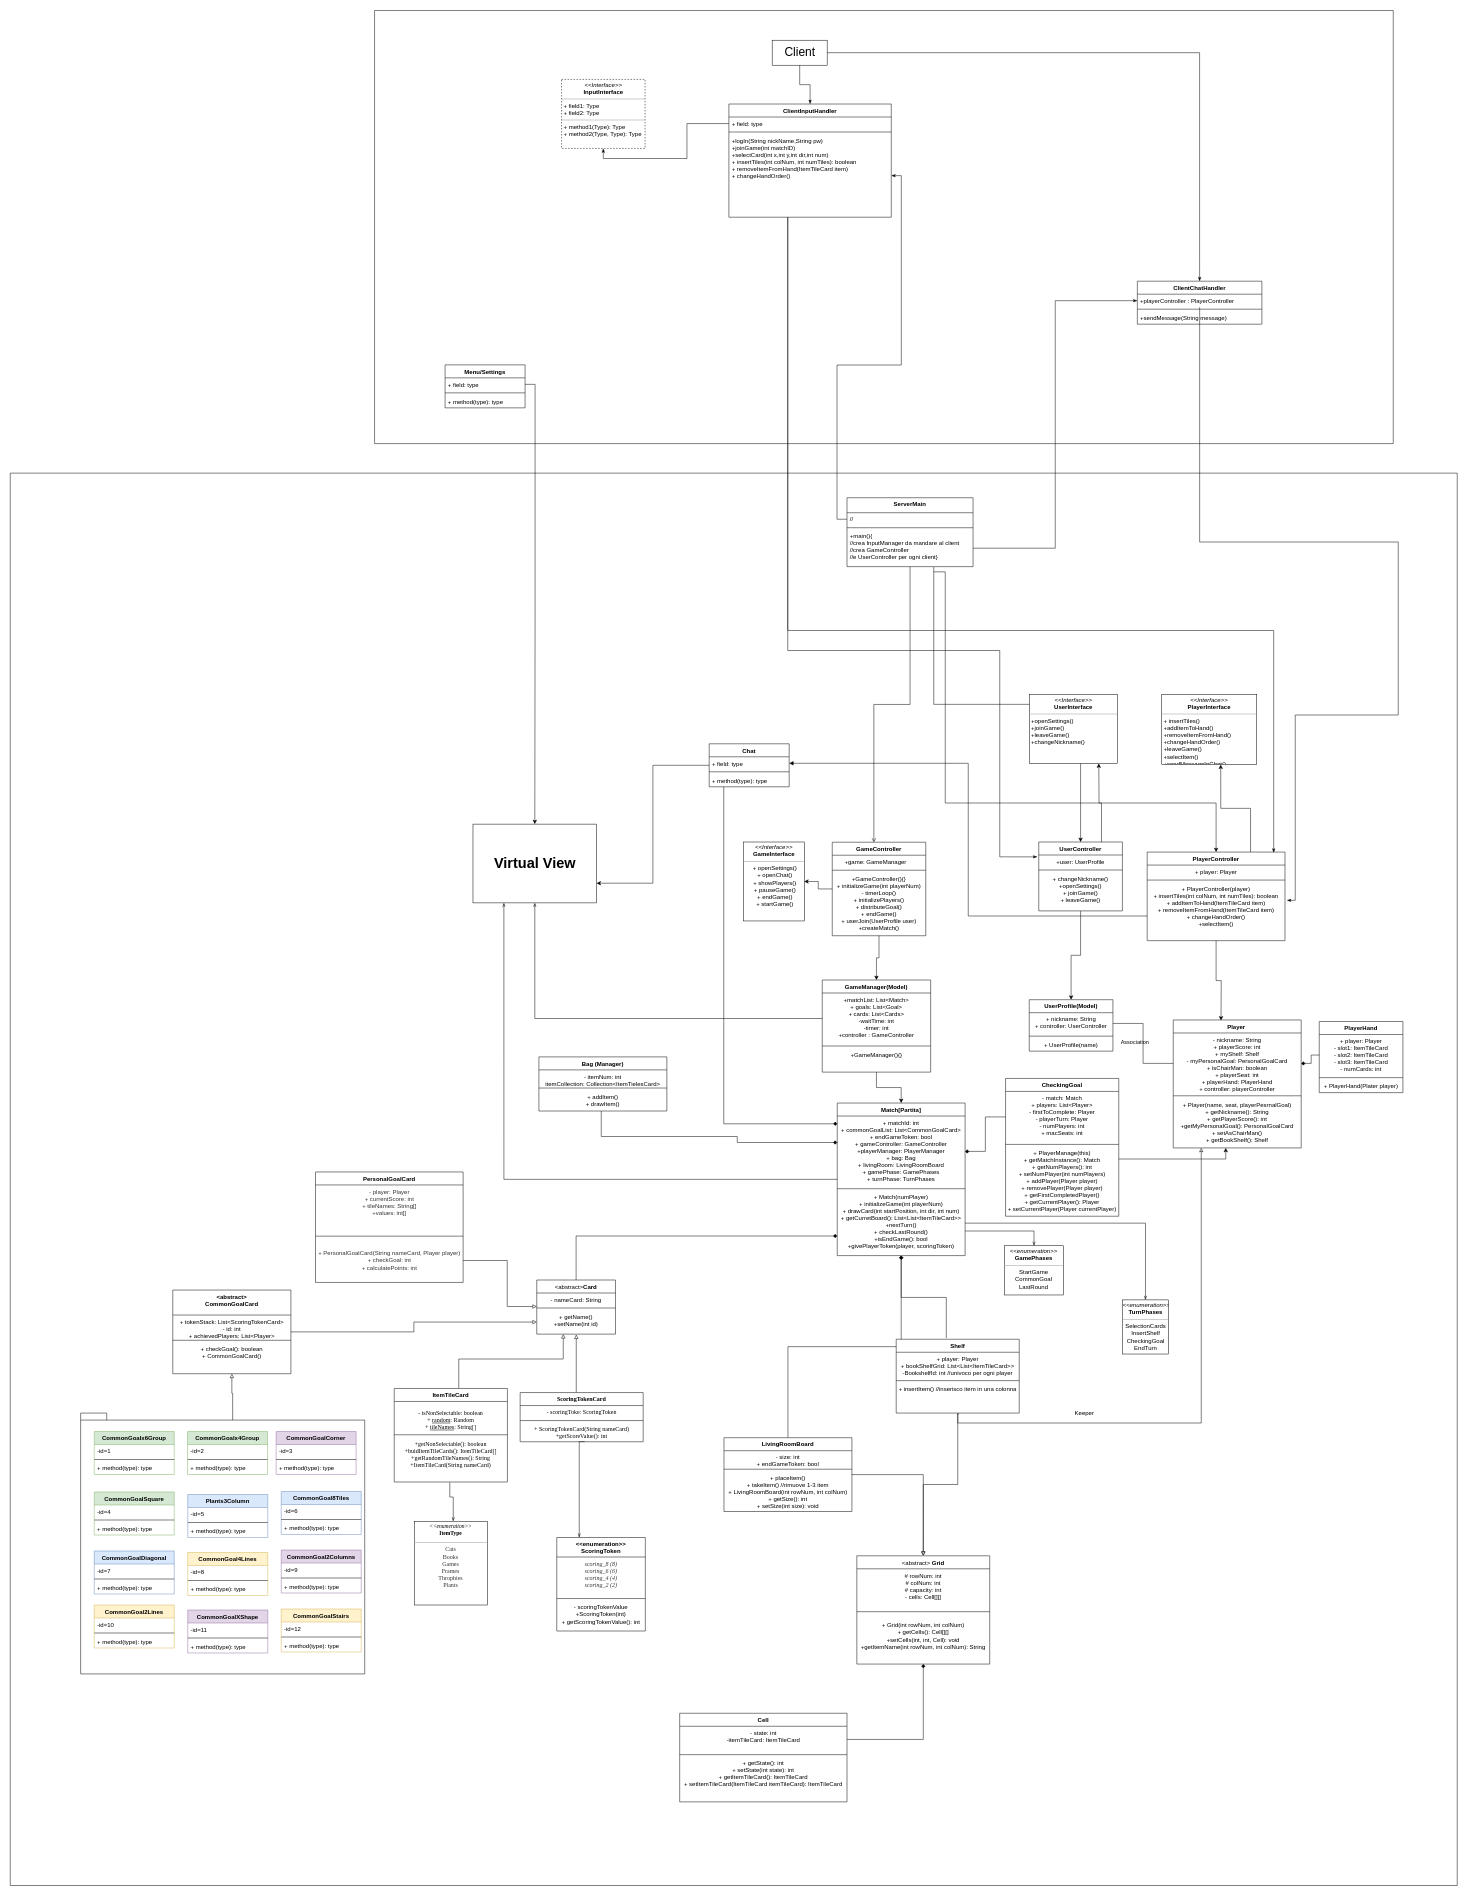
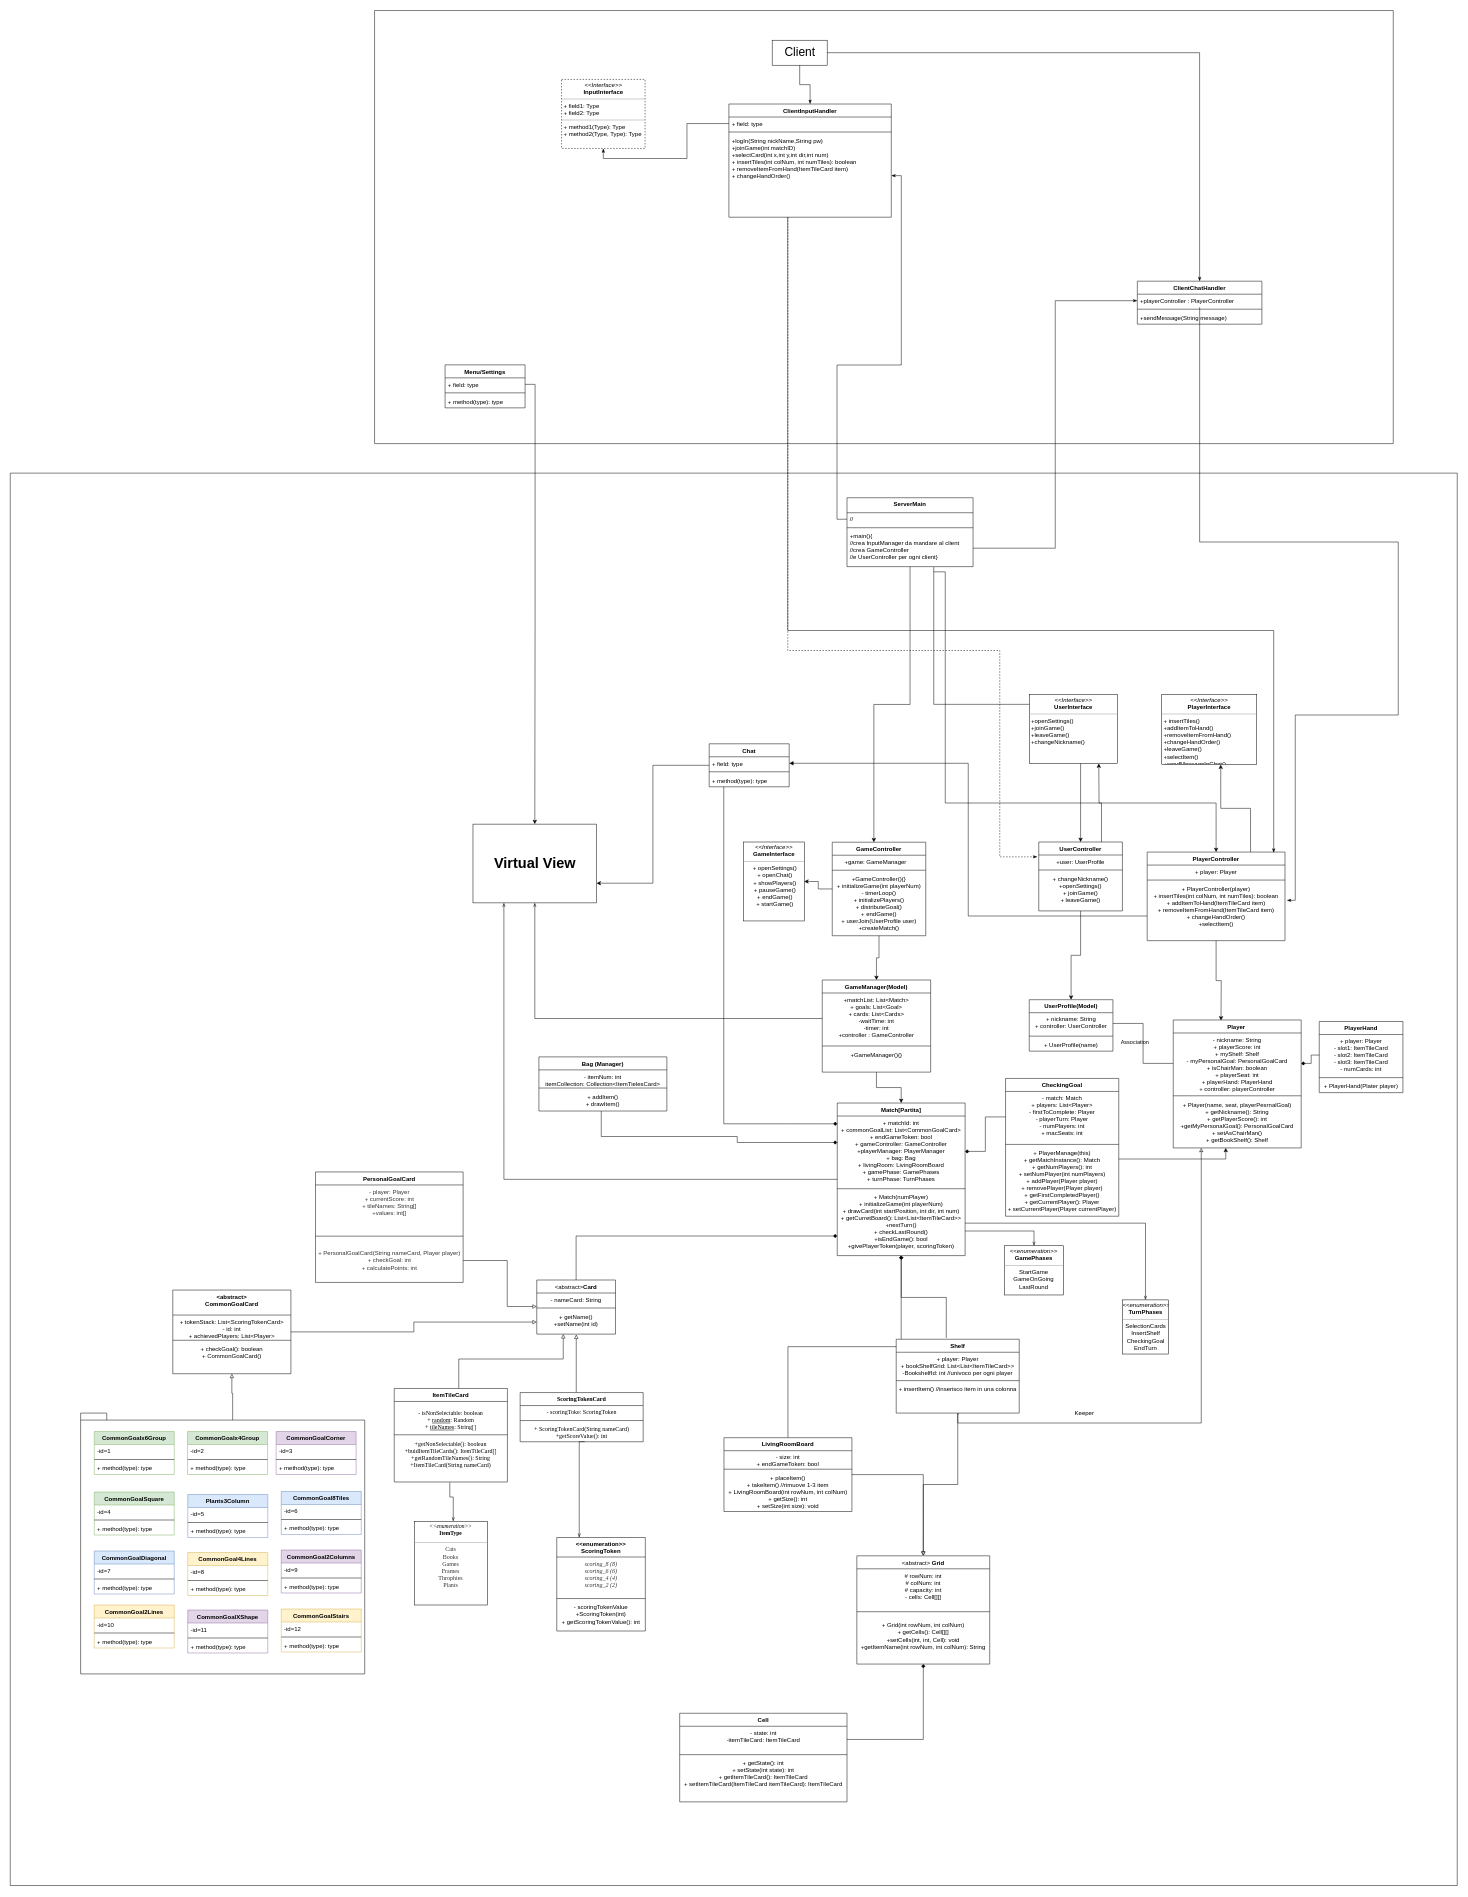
(1000, 655) -> (1000, 655)
(874, 838) -> (874, 837)
(1029, 1264) -> (1029, 1264)
